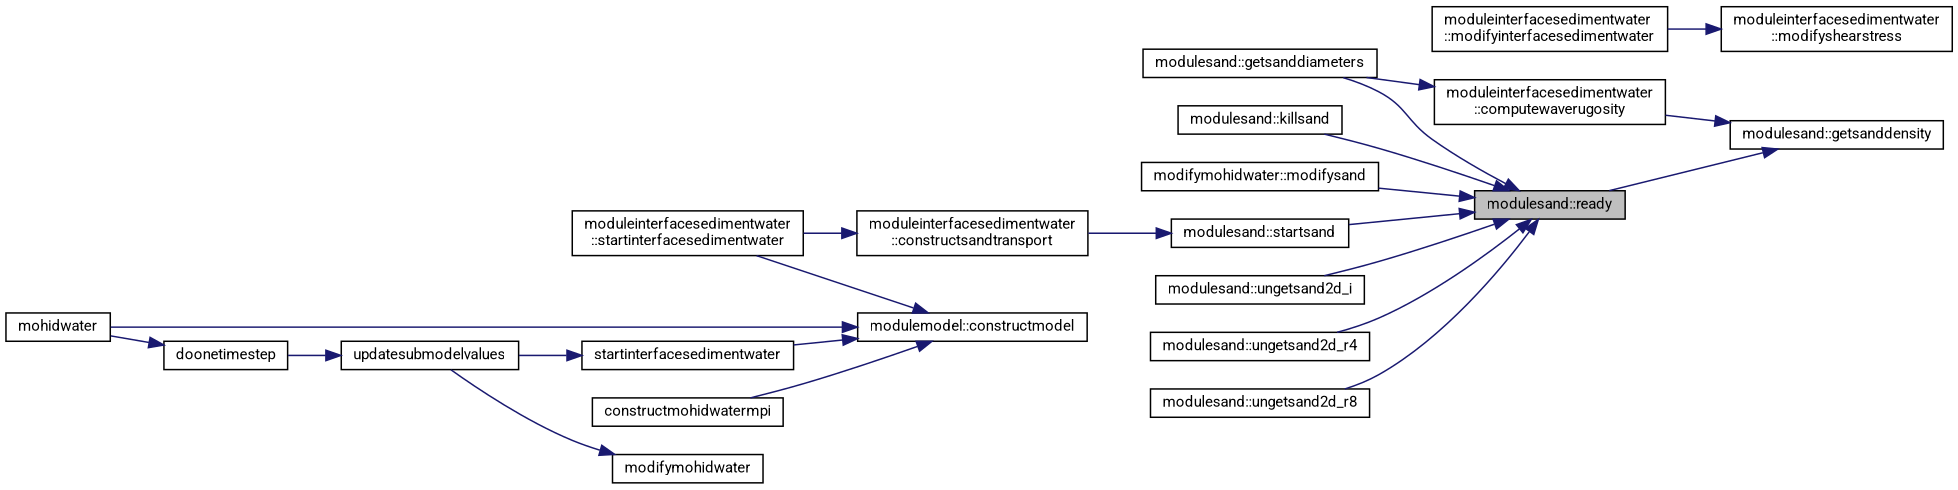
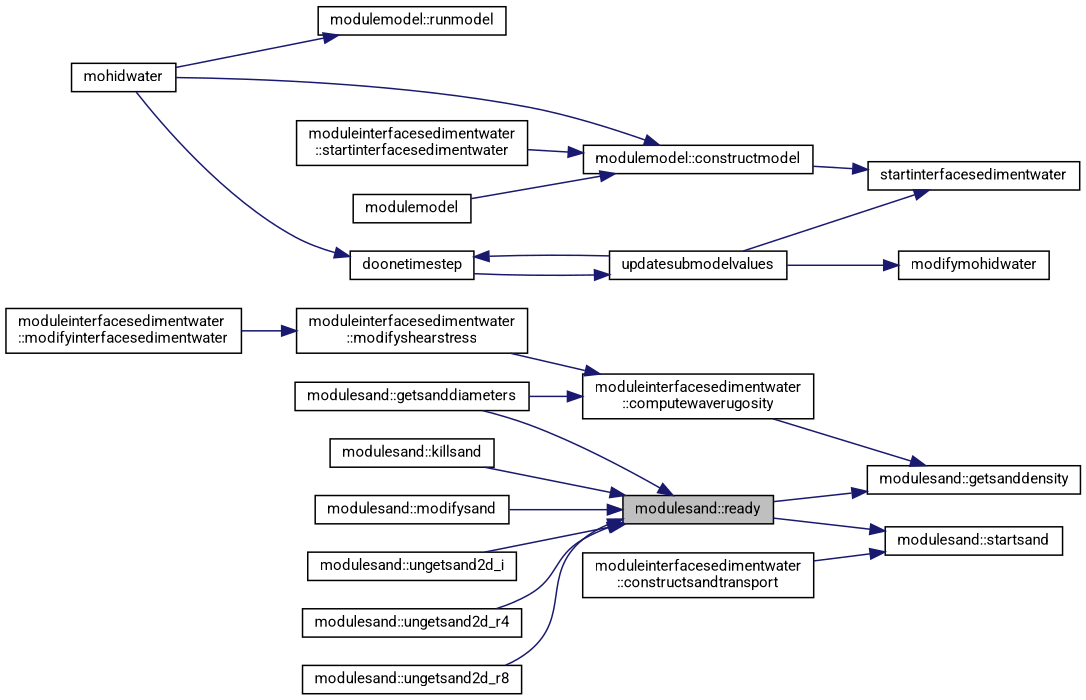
none -> (412, 21)
(1260, 177) -> (412, 510)
(1404, 219) -> (822, 524)
(823, 233) -> none
none -> (549, 255)
(818, 342) -> (833, 167)
none -> (548, 362)
(688, 412) -> (412, 209)
